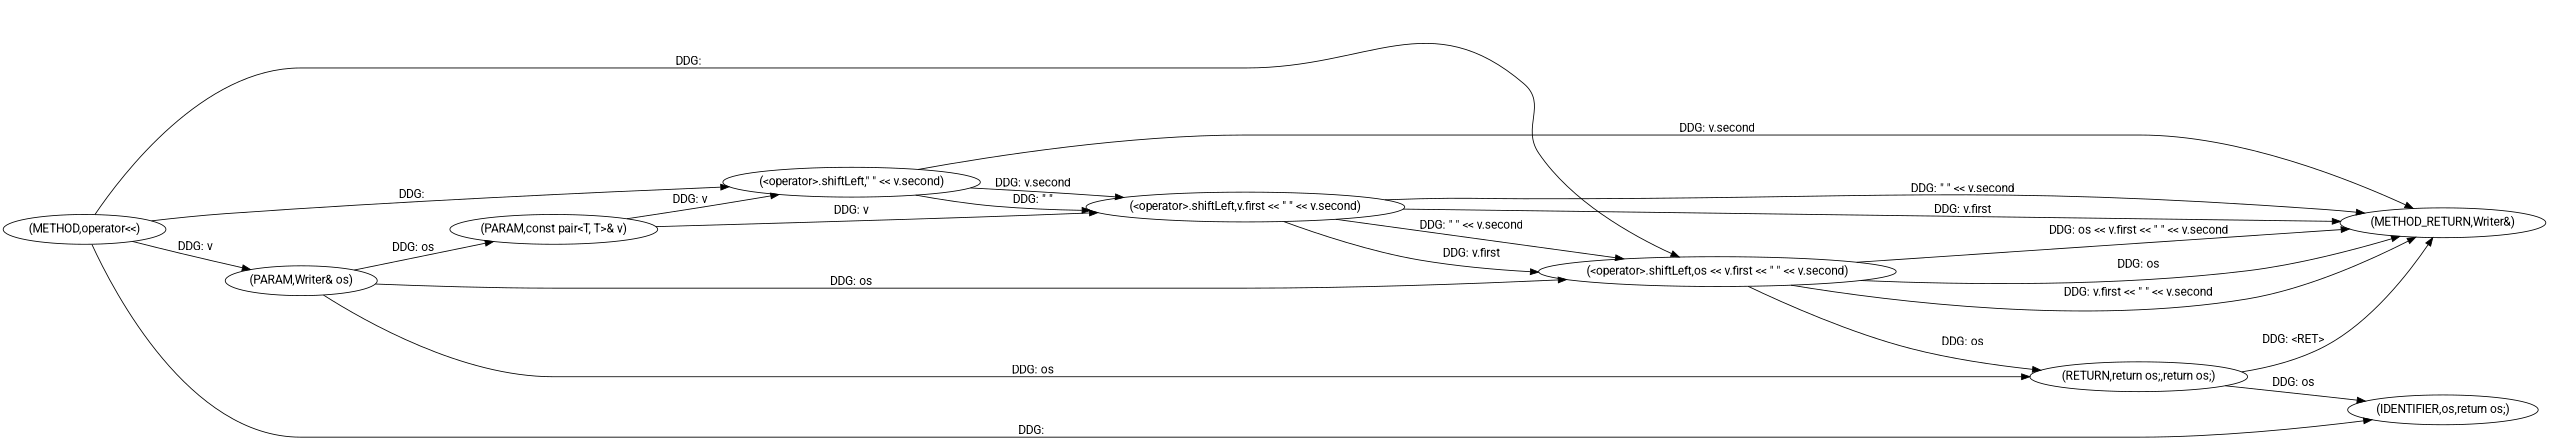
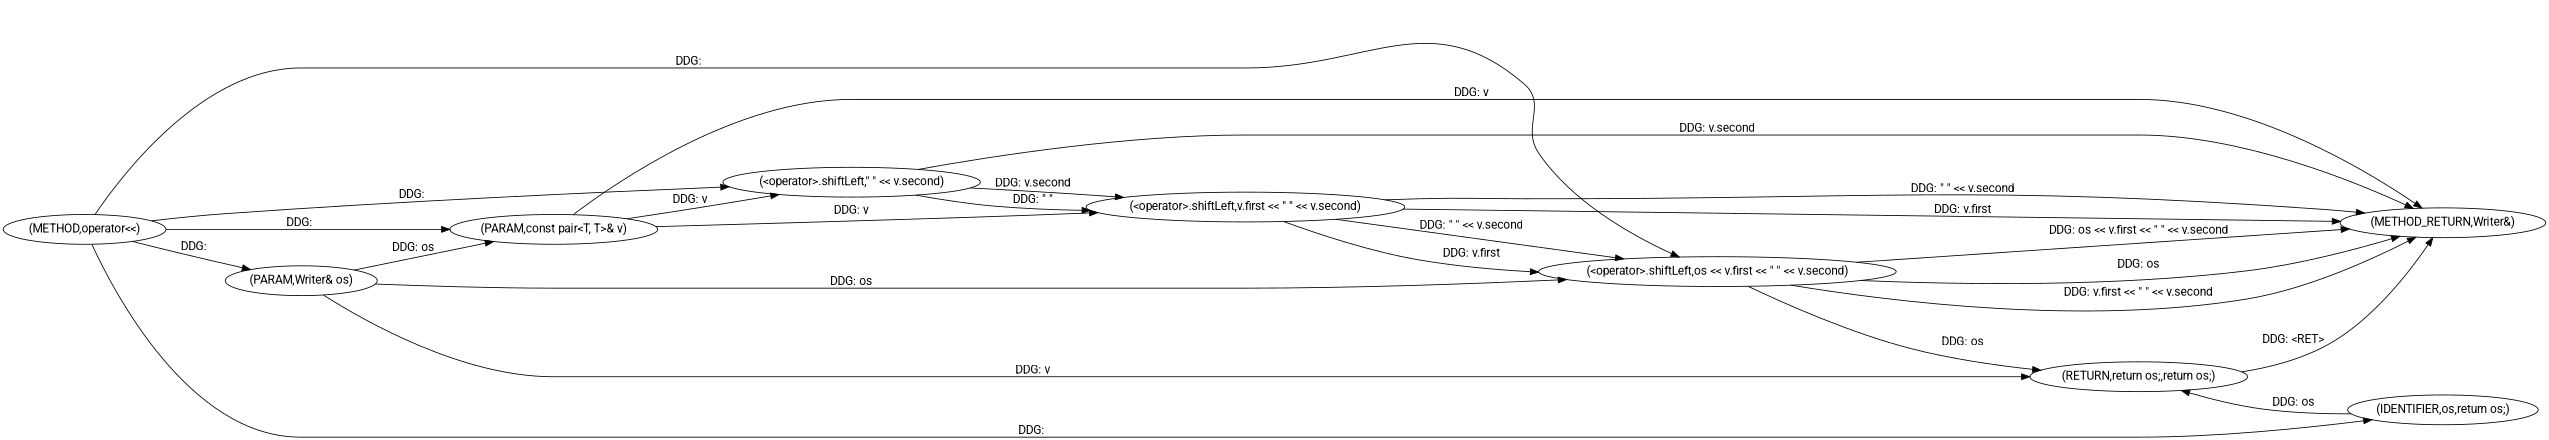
none -> (1492, 99)
none -> (304, 229)
(196, 247) -> (196, 247)
(1033, 371) -> (1033, 371)
(2291, 393) -> (2269, 410)
